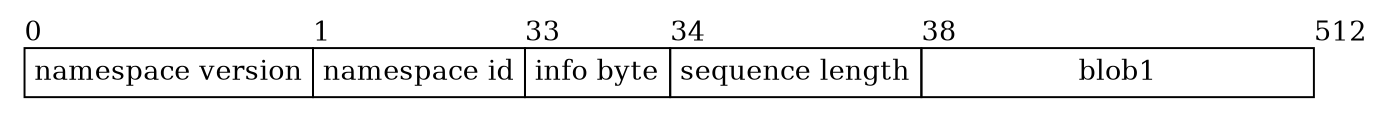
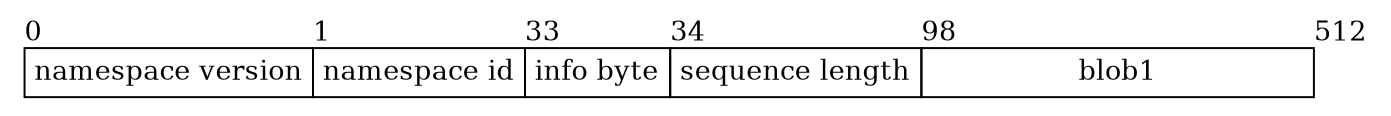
(940, 32) -> (940, 32)
